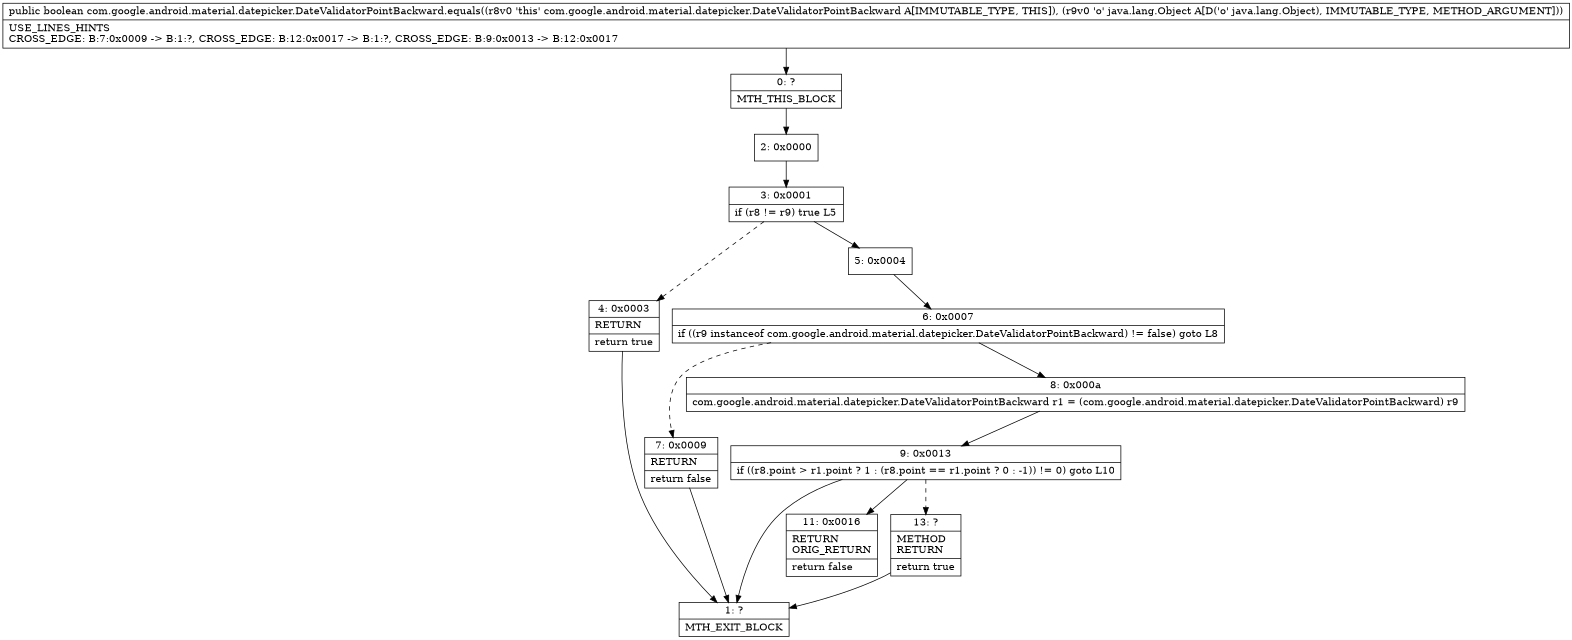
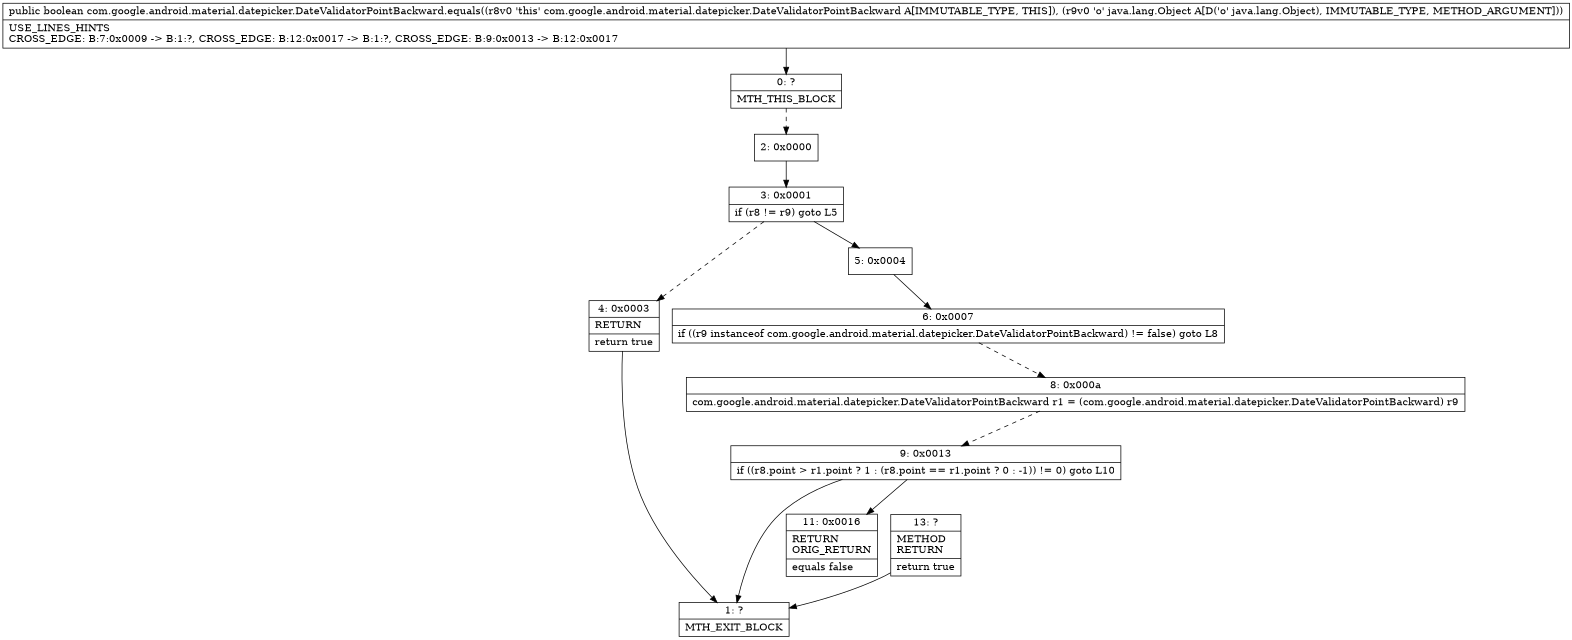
(786, 117) -> (786, 117)
(786, 213) -> (786, 213)
(1009, 358) -> (1009, 358)
(1004, 427) -> (1004, 427)
(681, 463) -> none
(926, 493) -> none
(823, 567) -> (823, 567)
